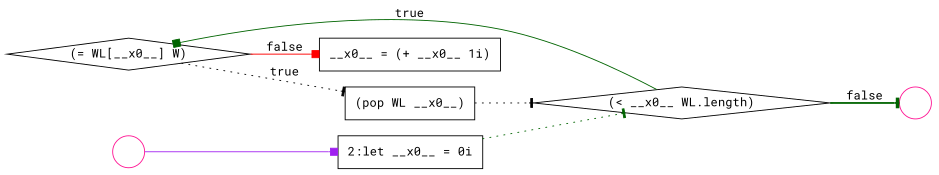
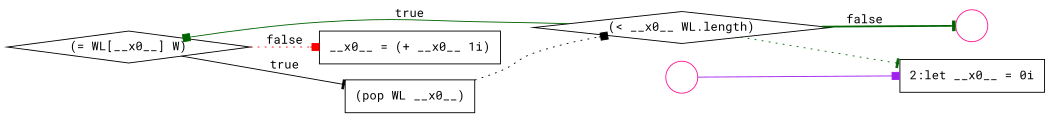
(280, 54) -> (280, 47)
(261, 77) -> (261, 70)
(502, 103) -> (535, 53)
(552, 126) -> (818, 50)
